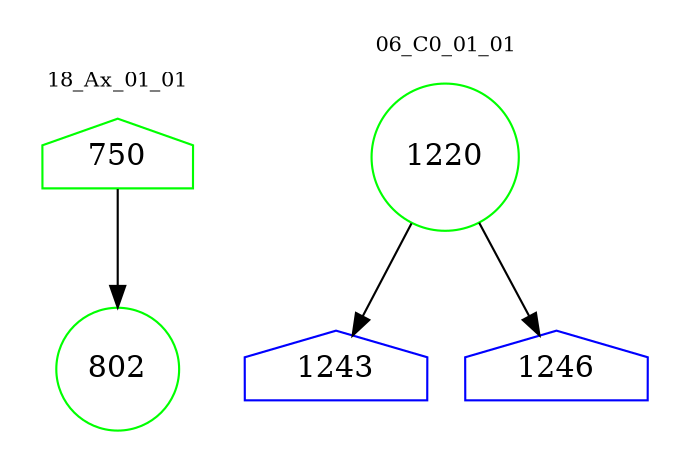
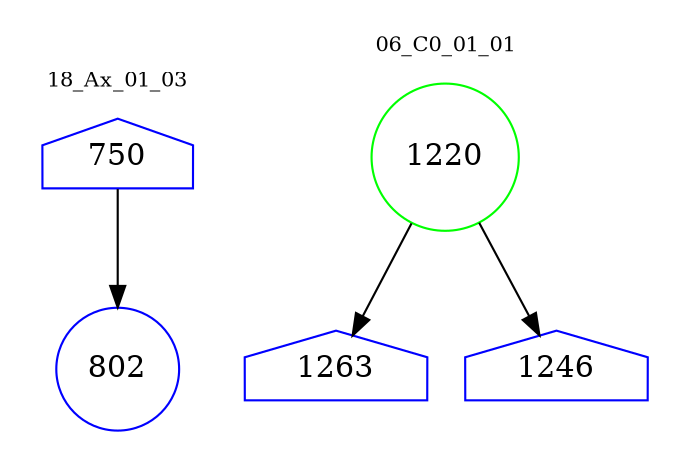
(118, 81) -> (118, 81)
(118, 157) -> (118, 157)
(118, 369) -> (118, 369)
(336, 369) -> (336, 369)
